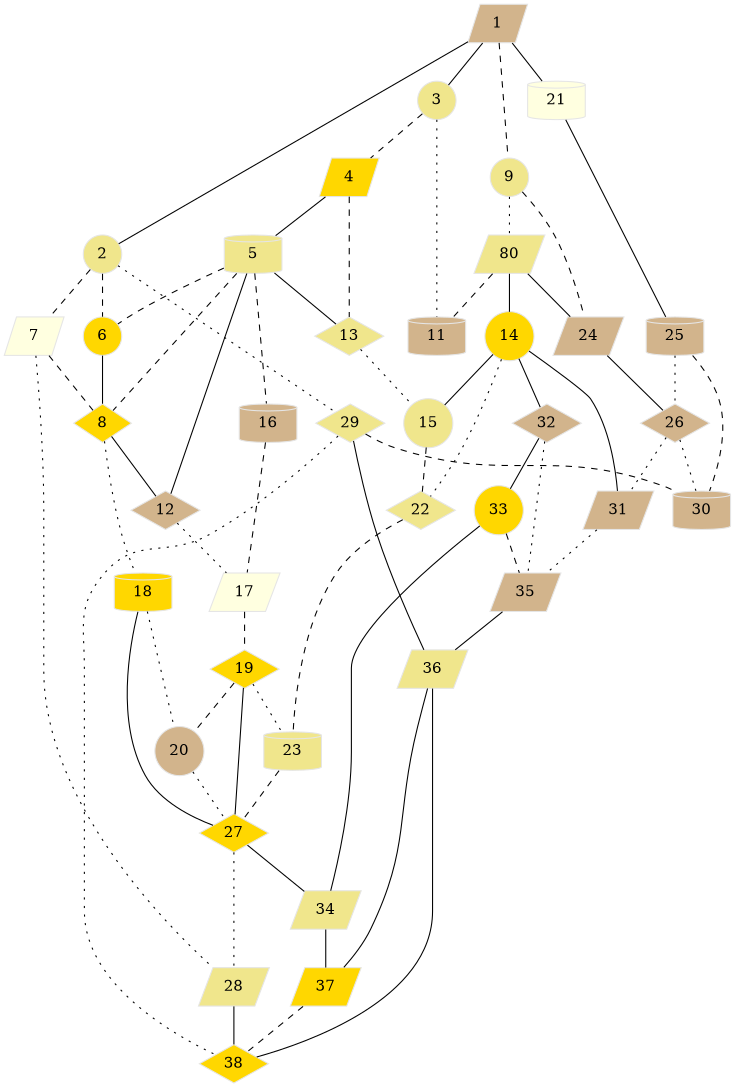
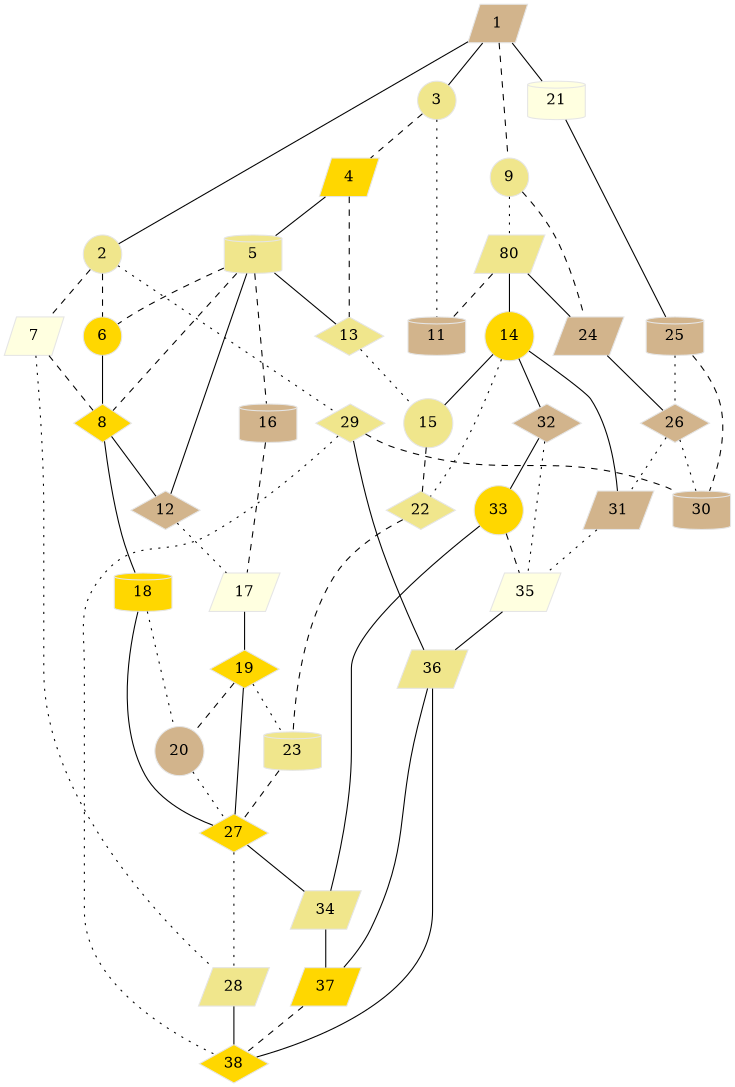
(115, 508) -> (115, 508)
(525, 592) -> (525, 592)
(245, 631) -> (245, 631)
